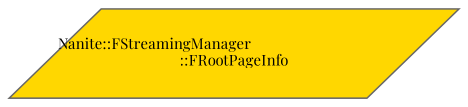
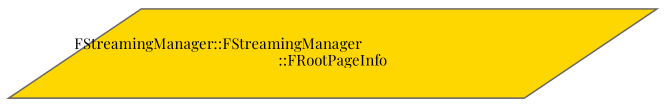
(234, 54) -> (333, 54)
